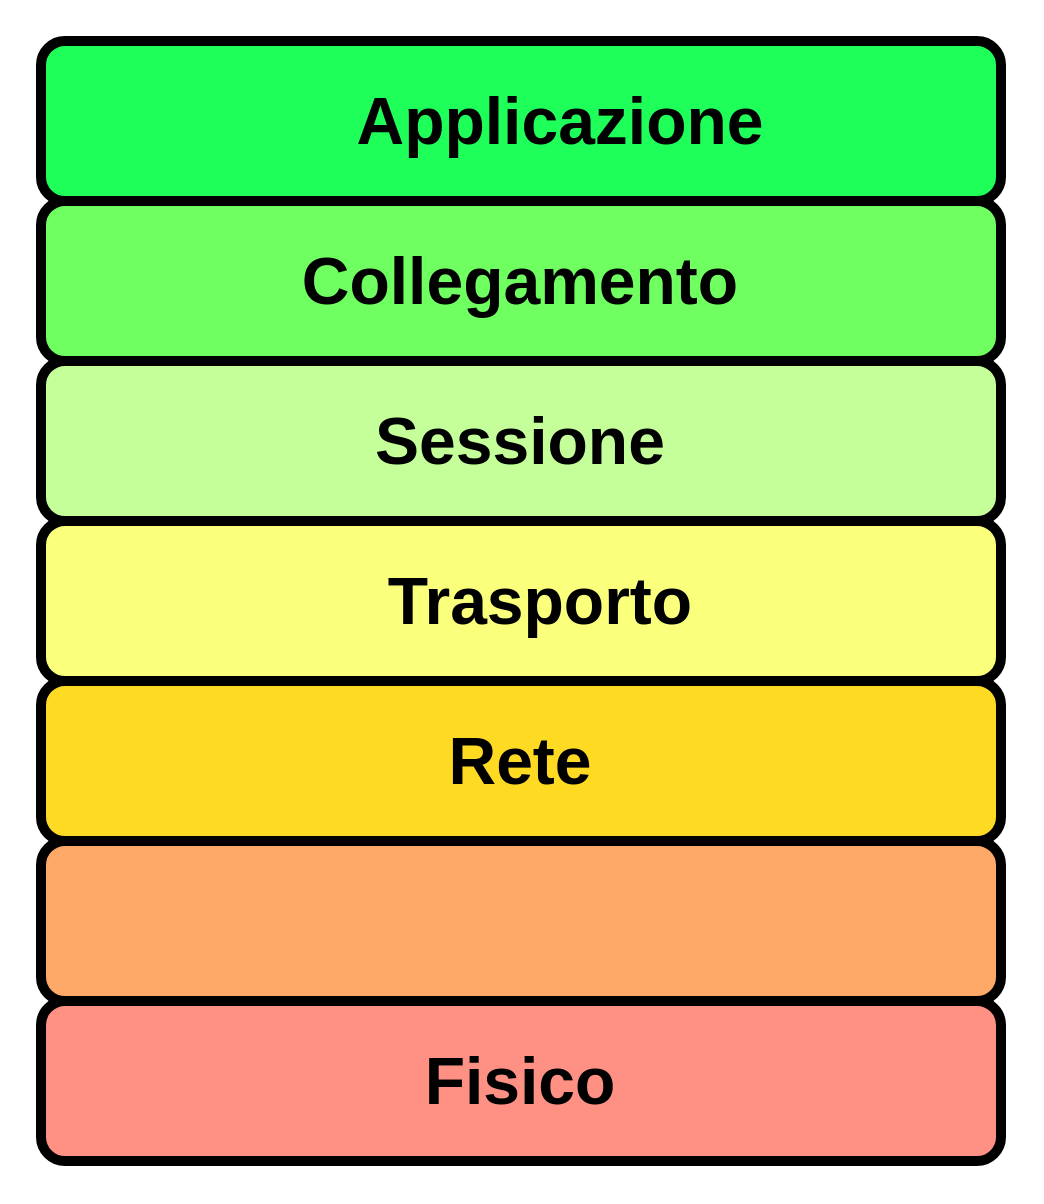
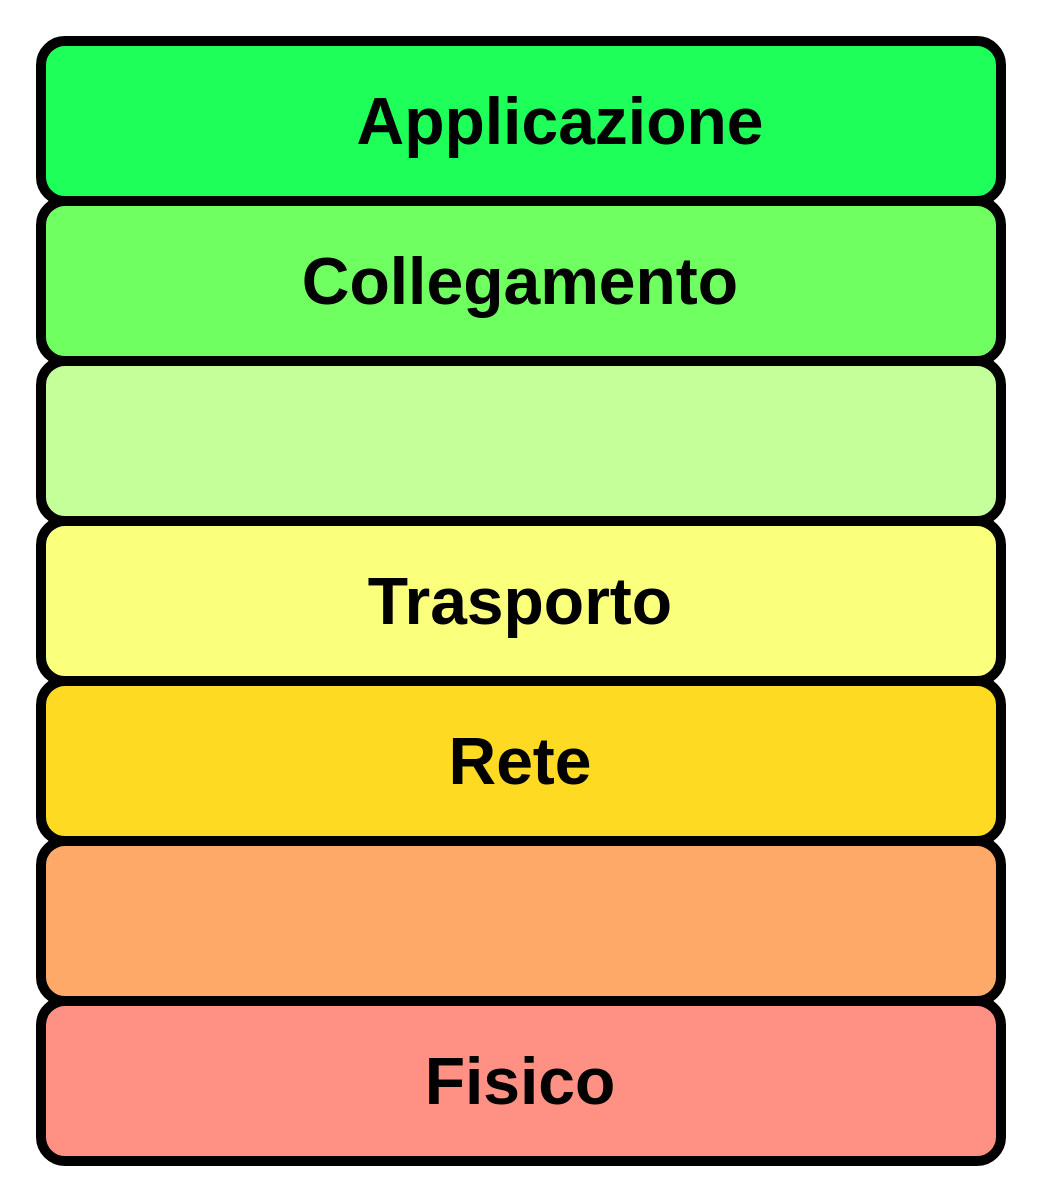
(521, 441) -> none
(541, 601) -> (521, 601)
